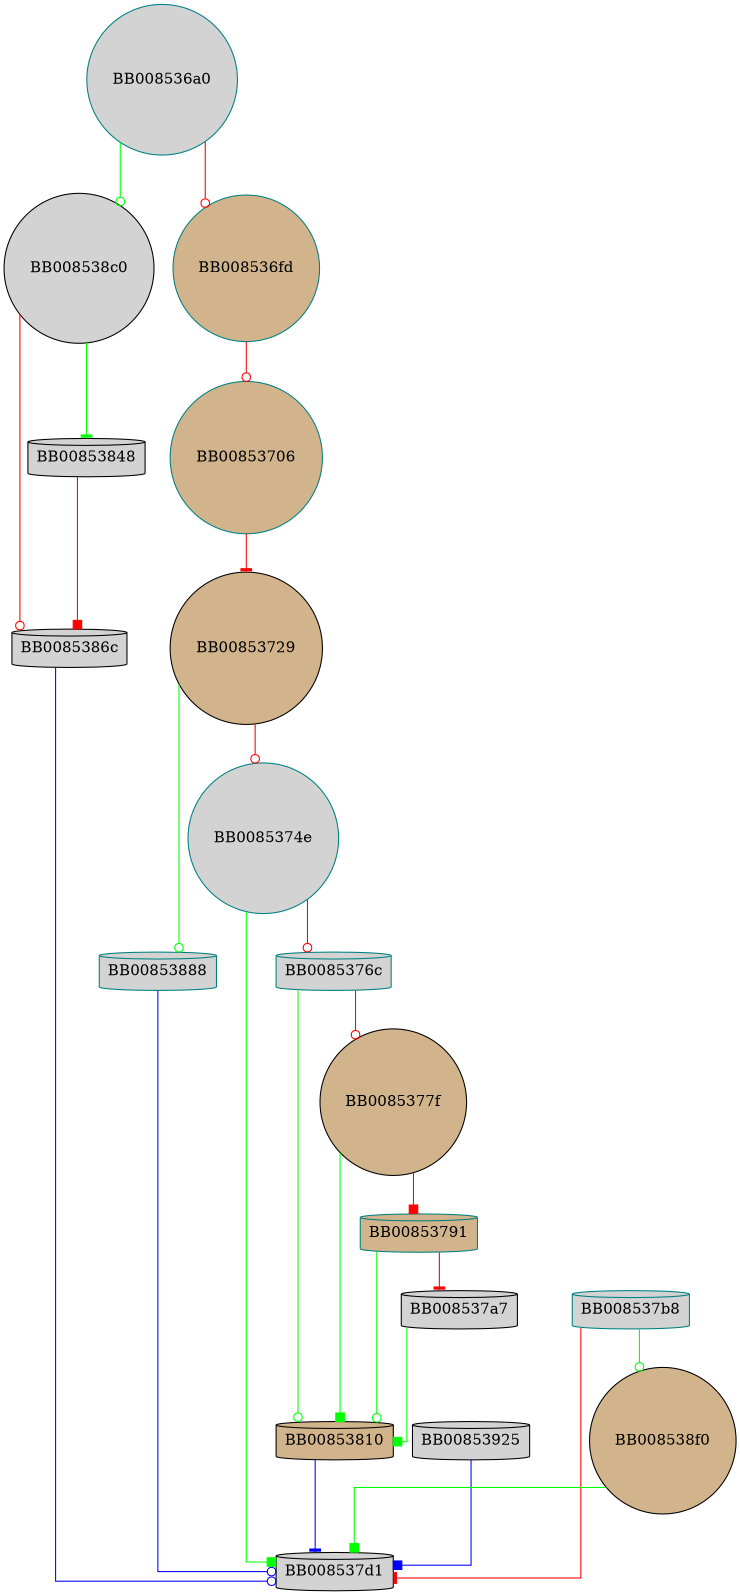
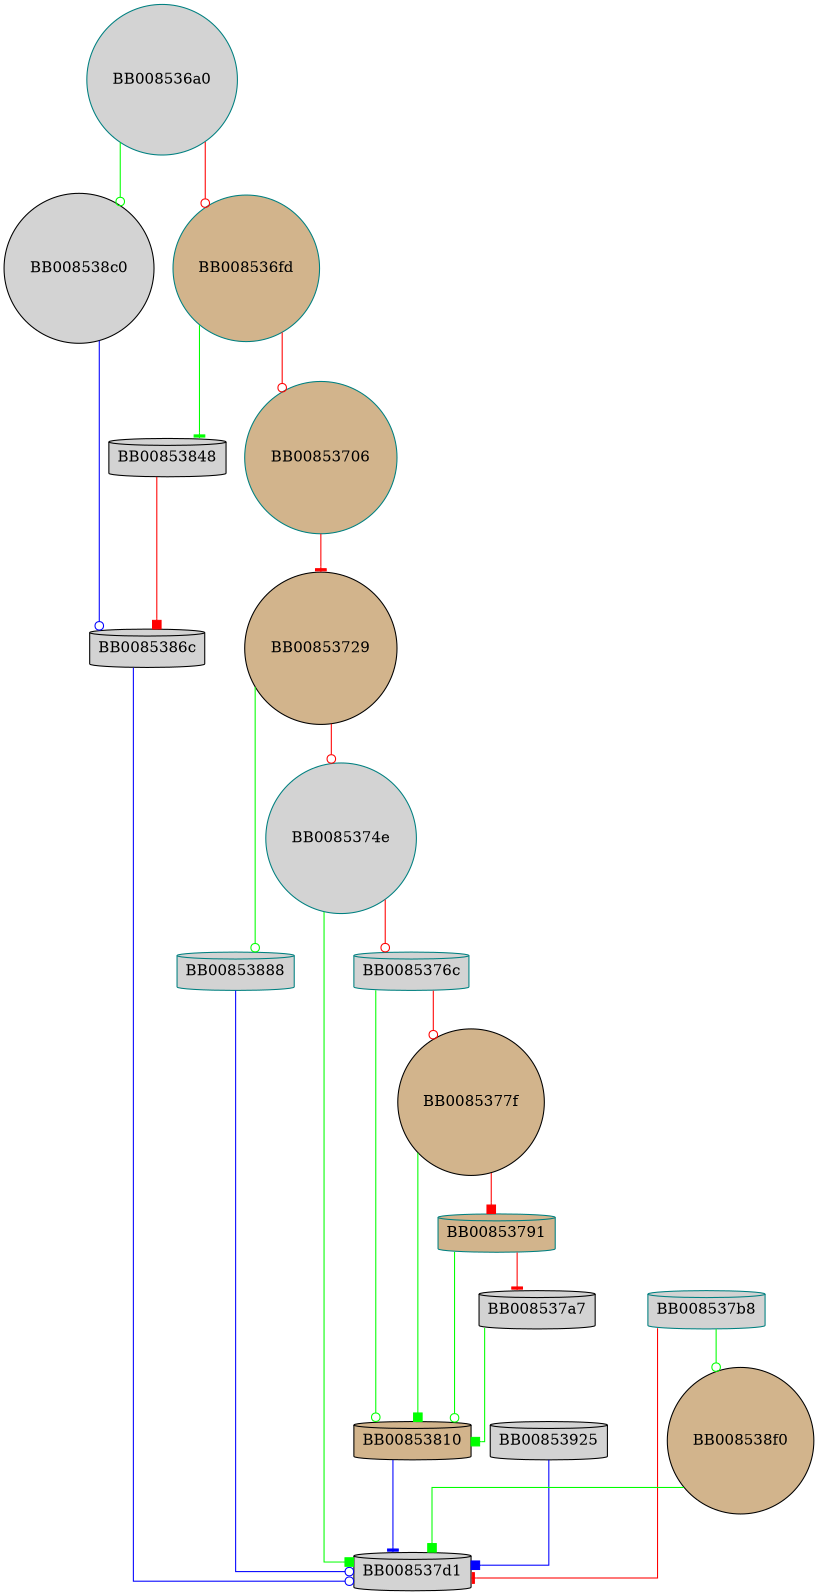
(86, 388) -> (199, 379)
(20, 468) -> (99, 481)
